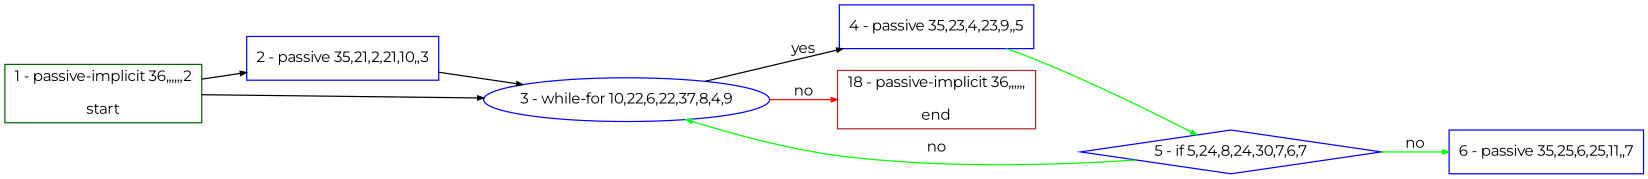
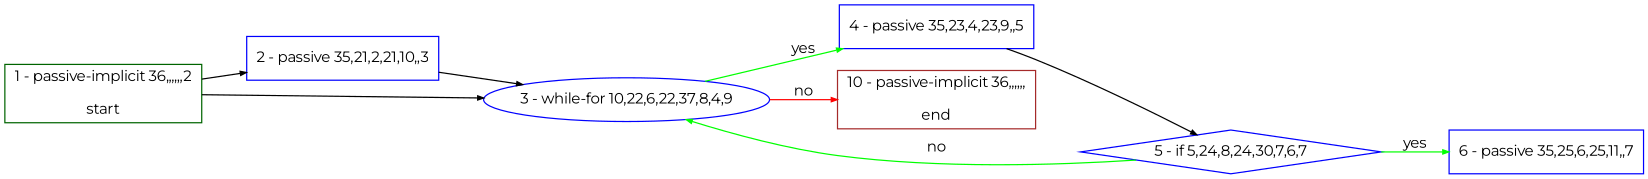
(771, 66) -> (771, 66)
(1100, 88) -> (1100, 88)
(937, 100) -> (937, 100)
(1415, 144) -> (1415, 144)
